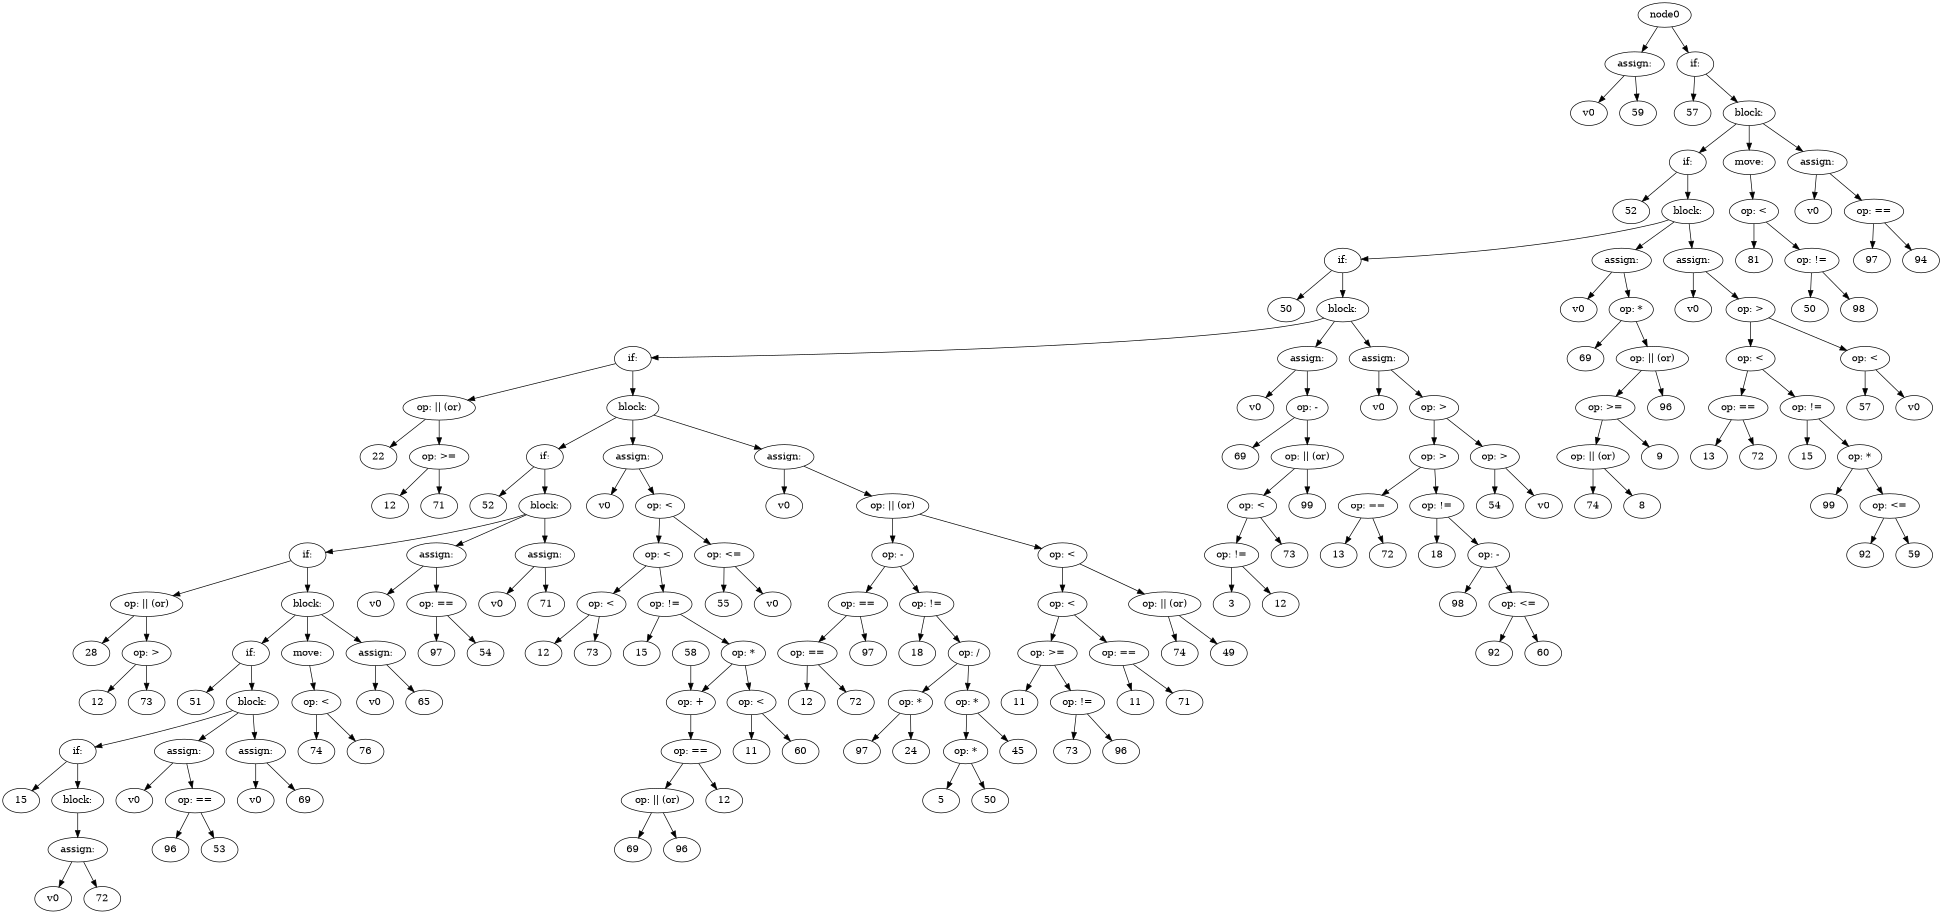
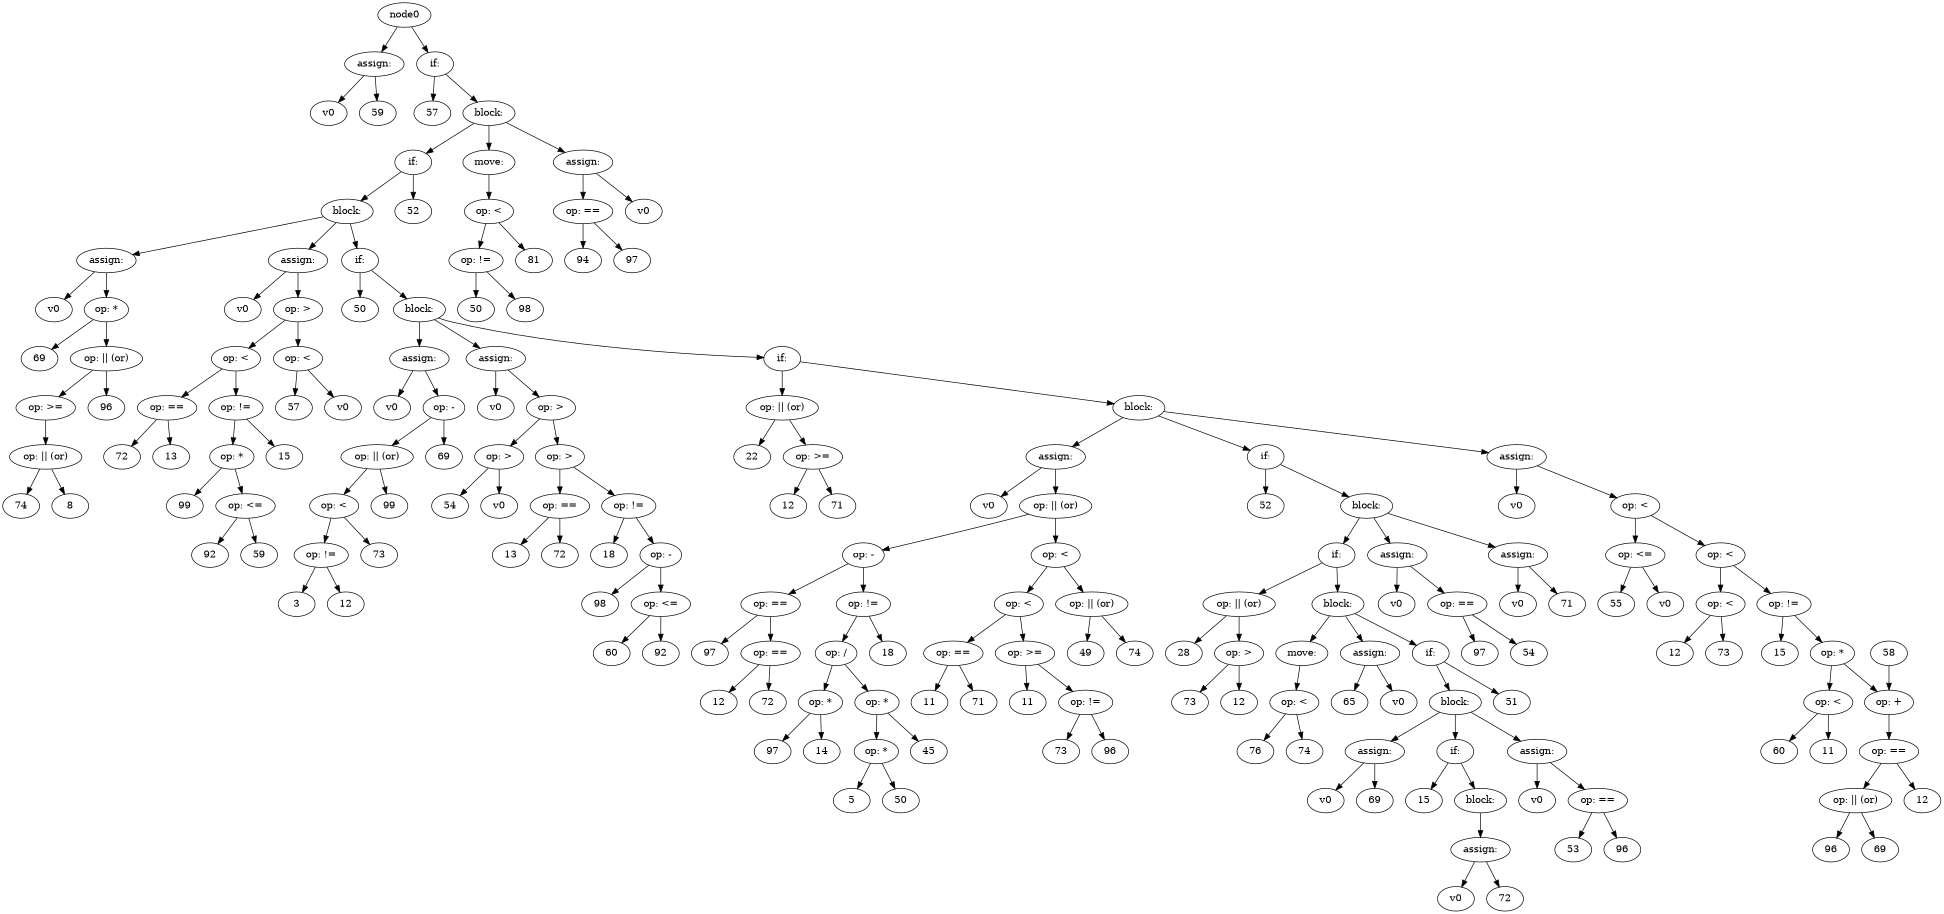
(1660, 457) -> none
(911, 752) -> (822, 752)
